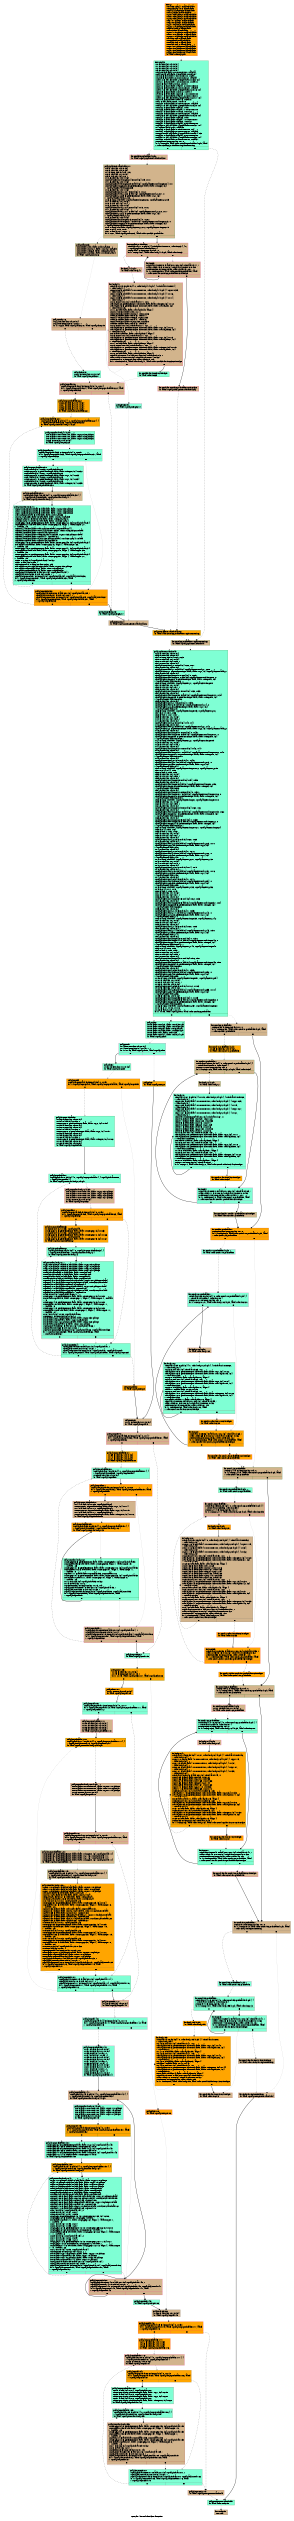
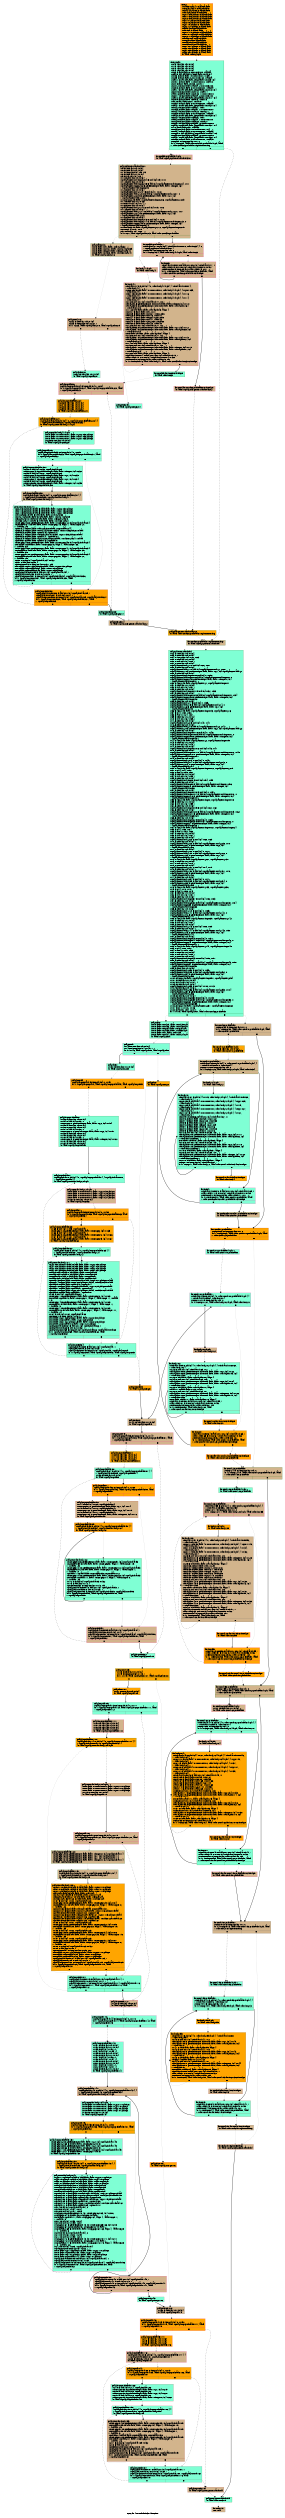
(166, 968) -> (182, 968)
(236, 2064) -> (225, 2097)
